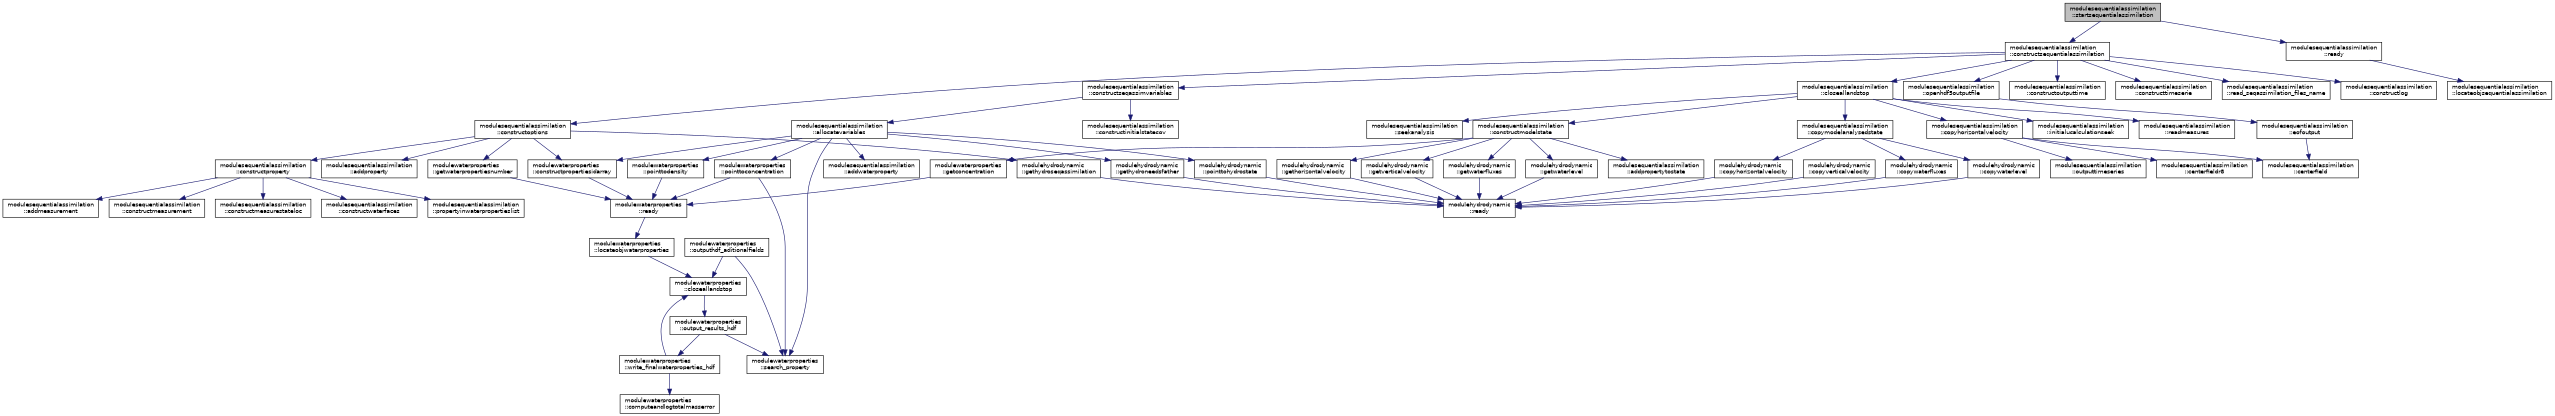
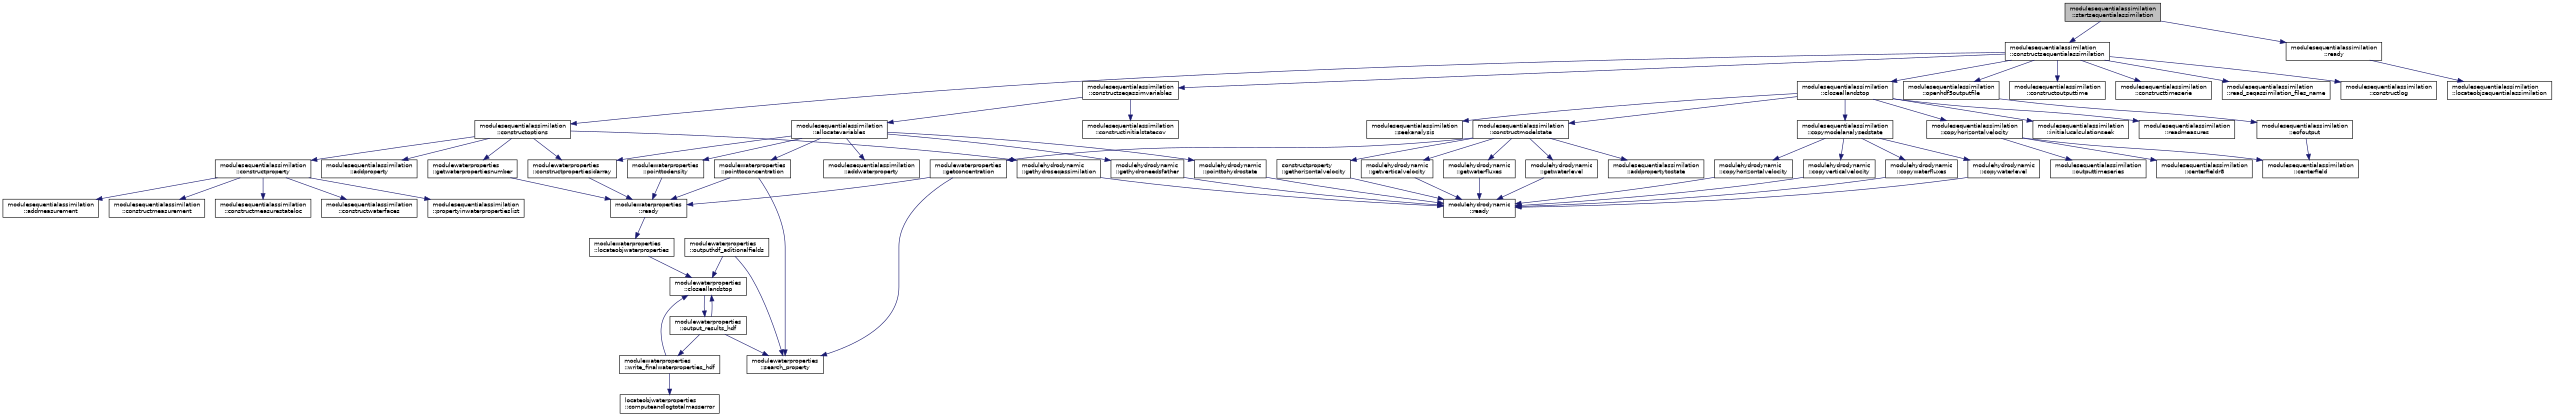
none -> (1843, 146)
(1314, 169) -> (1314, 169)
(807, 242) -> (899, 274)
none -> (712, 309)
(670, 404) -> (670, 404)
